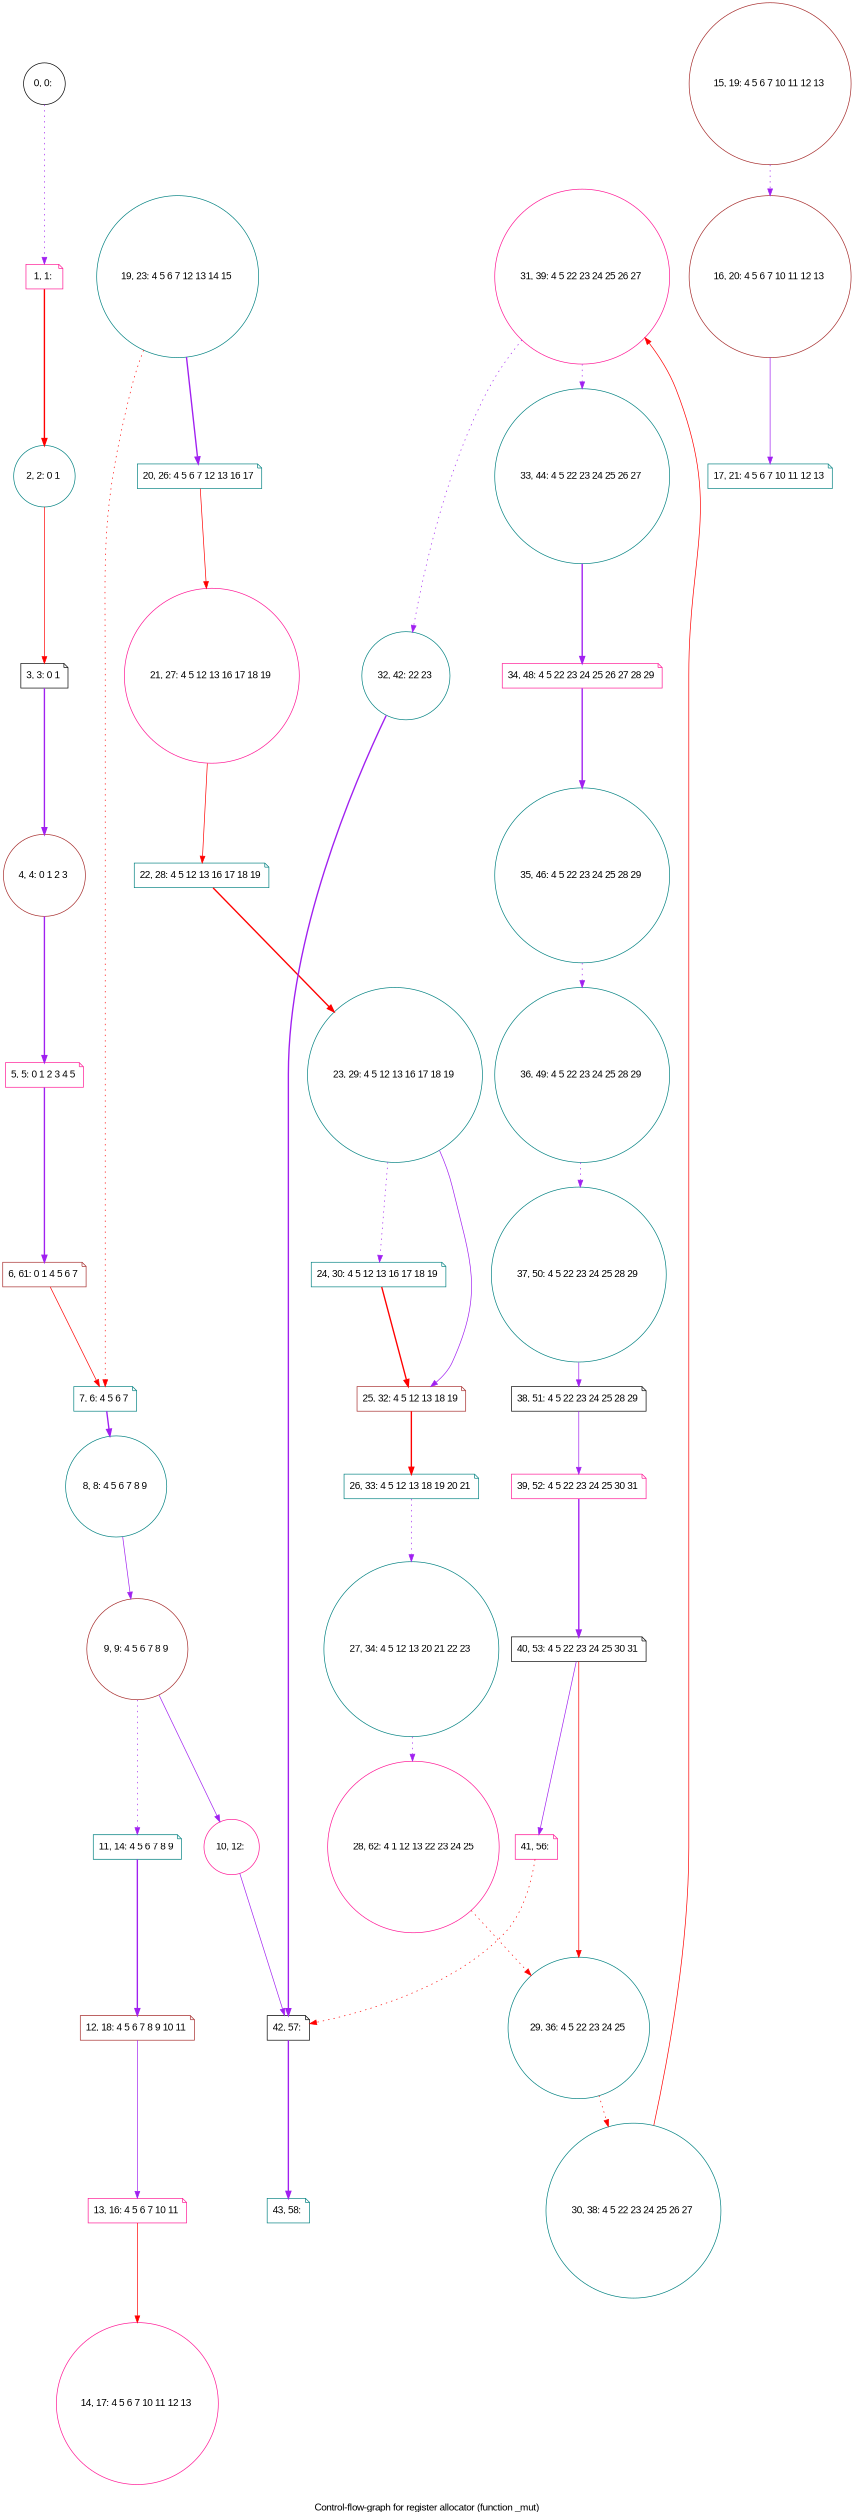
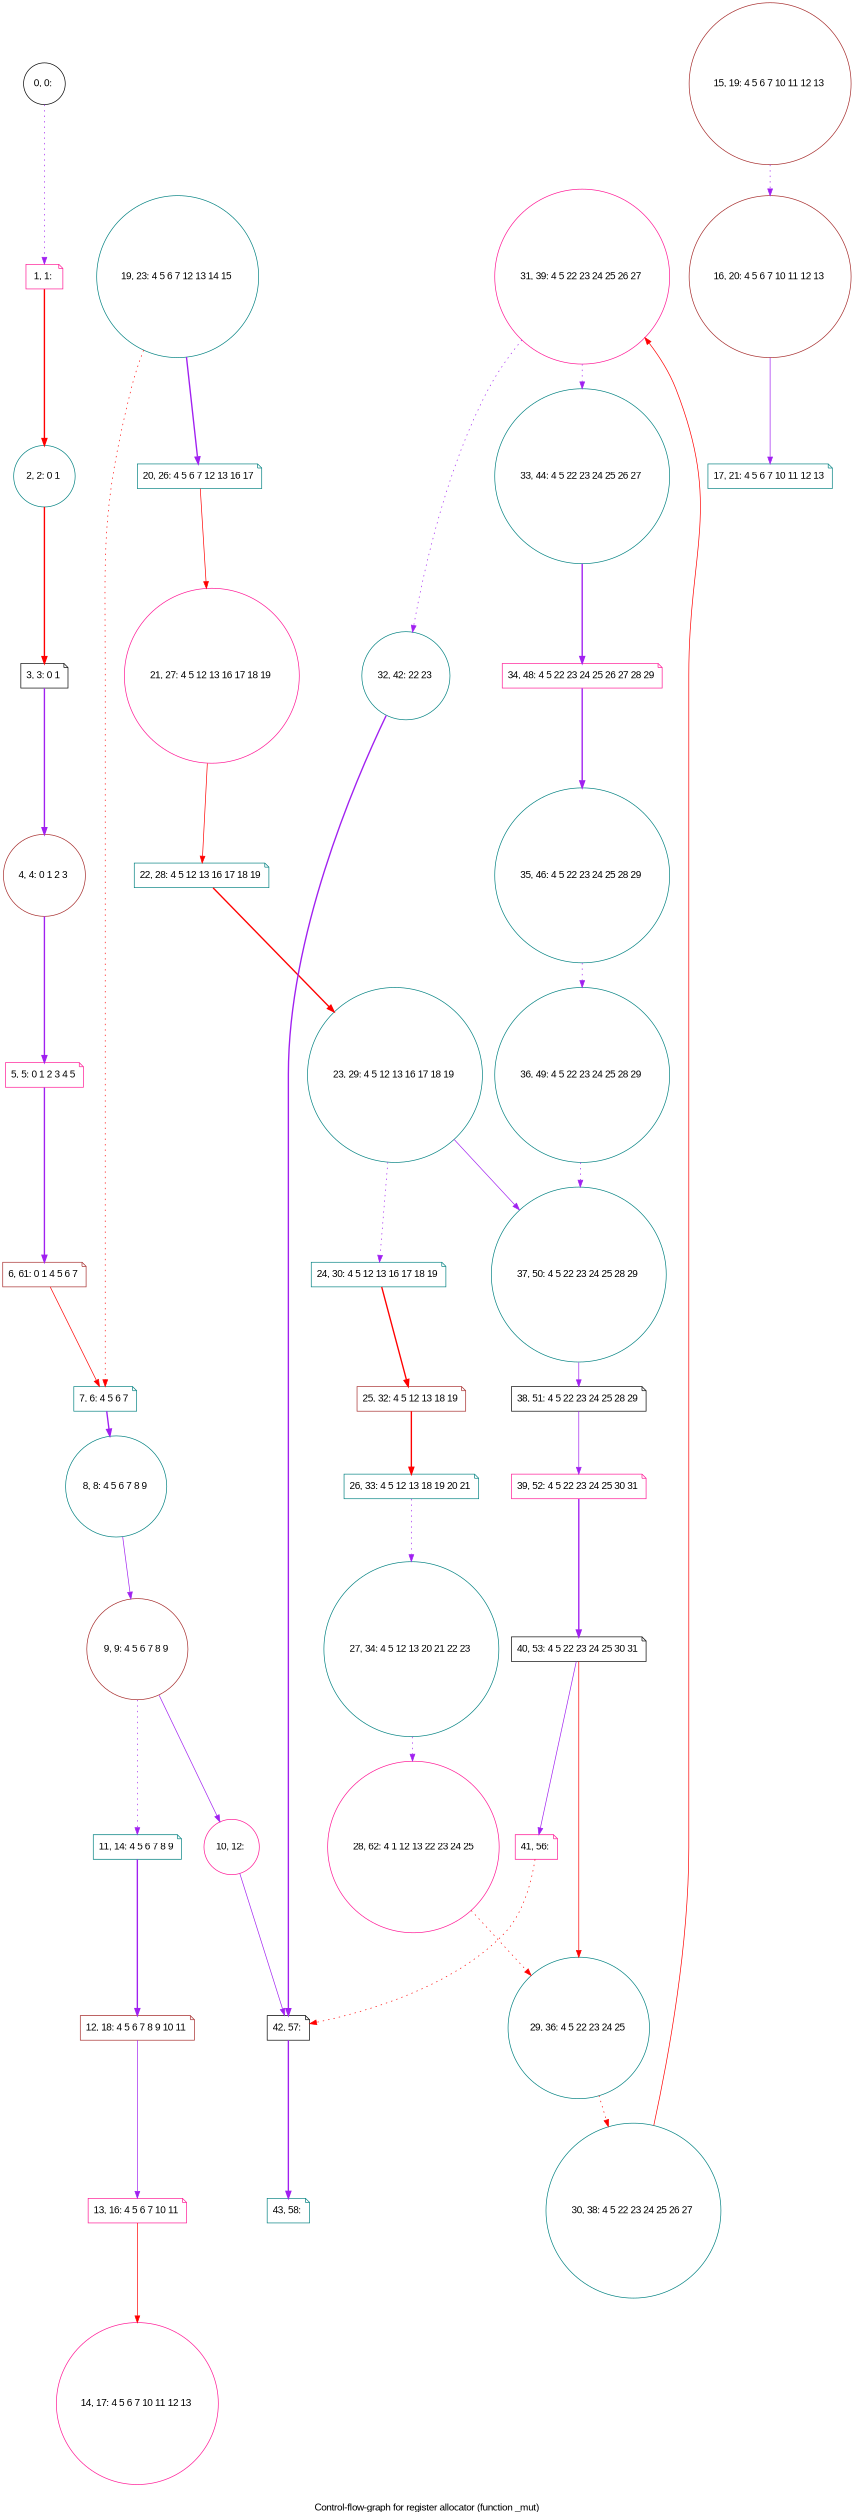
(44, 582) -> (44, 582)
(470, 1269) -> (484, 1172)
